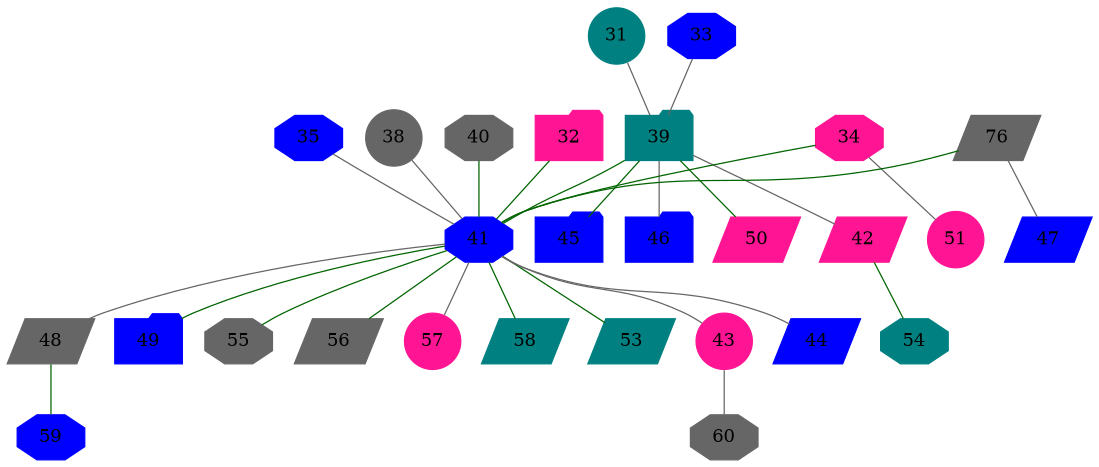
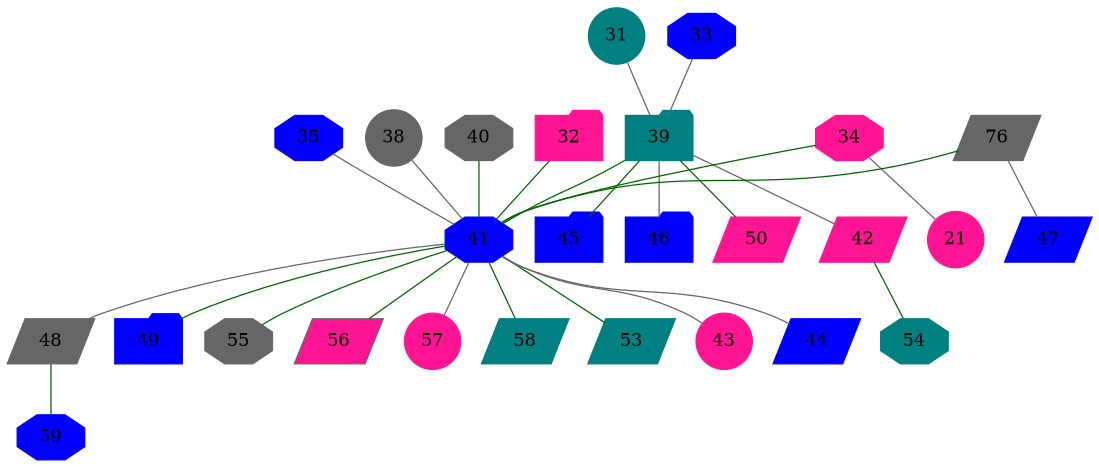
(956, 240) -> (956, 240)
(339, 341) -> (339, 341)
(724, 437) -> none
